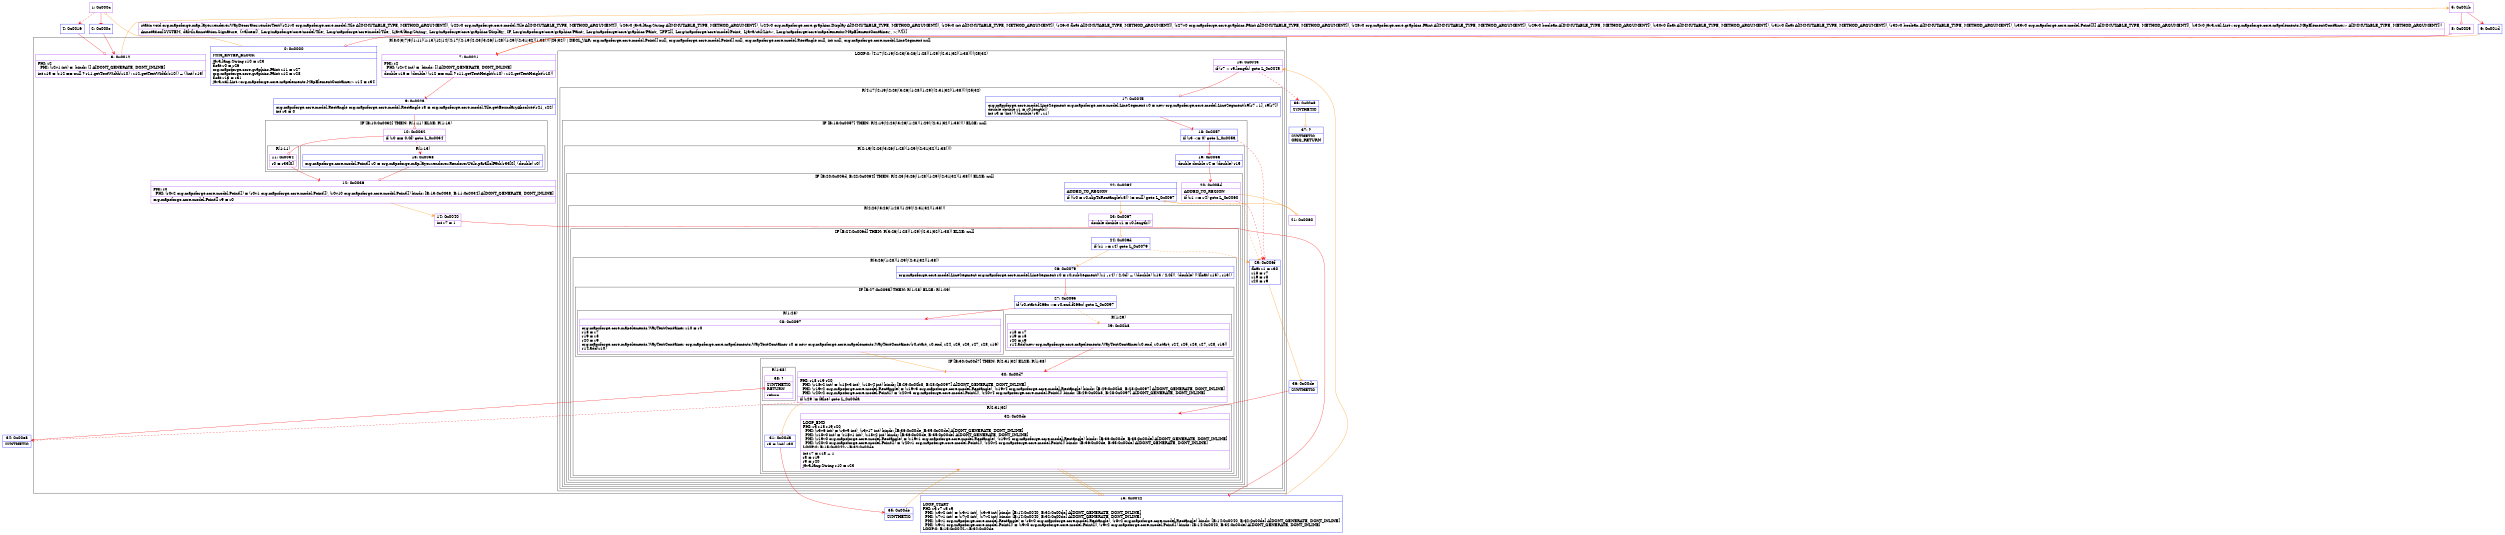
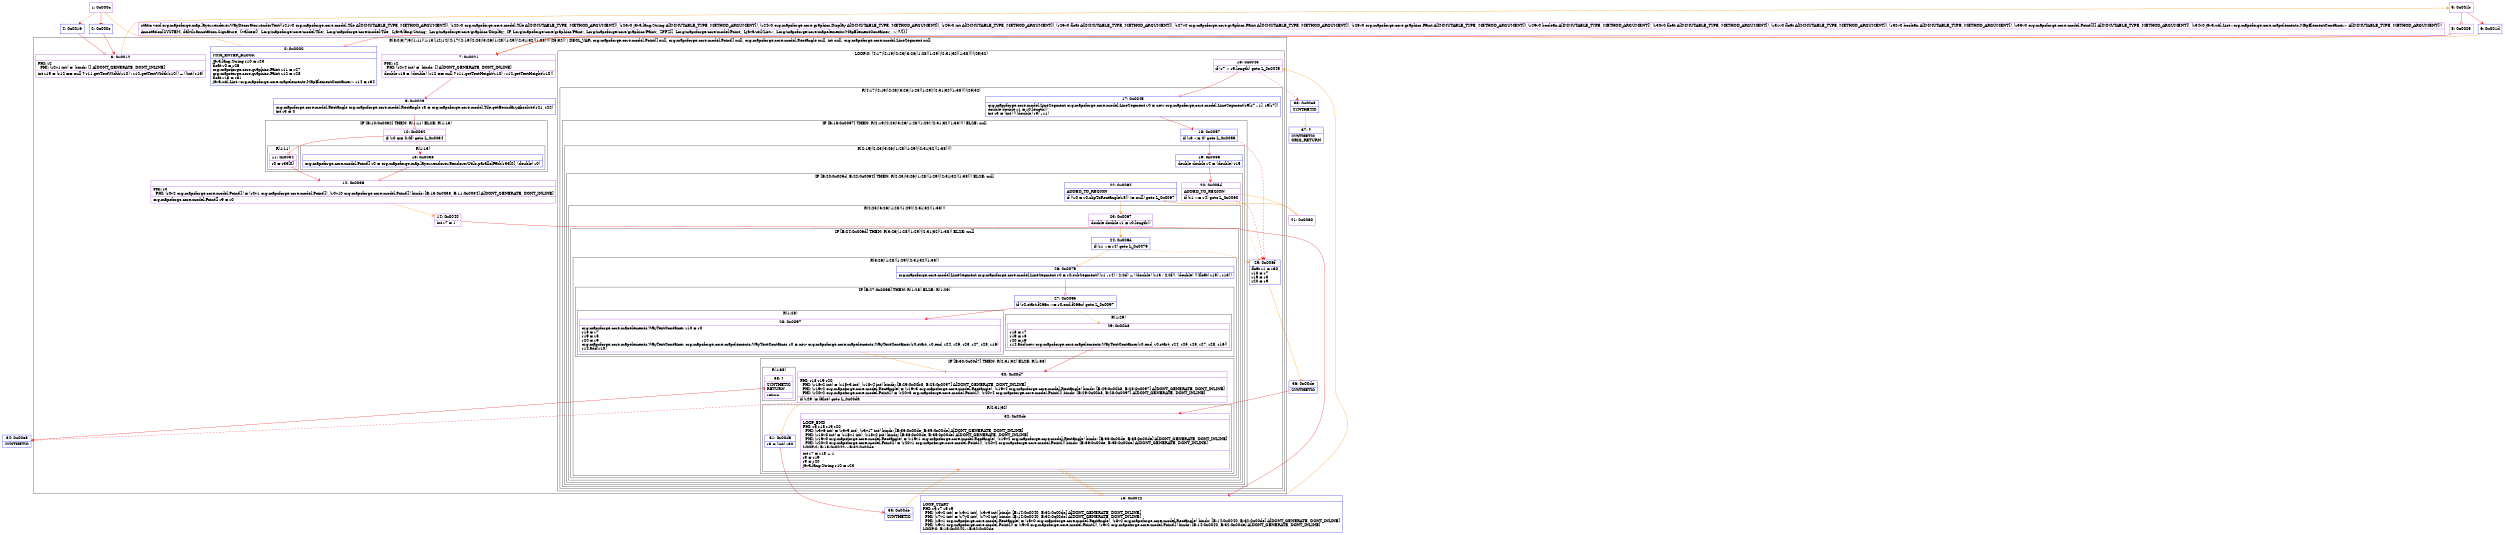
(1121, 231) -> (1121, 231)
